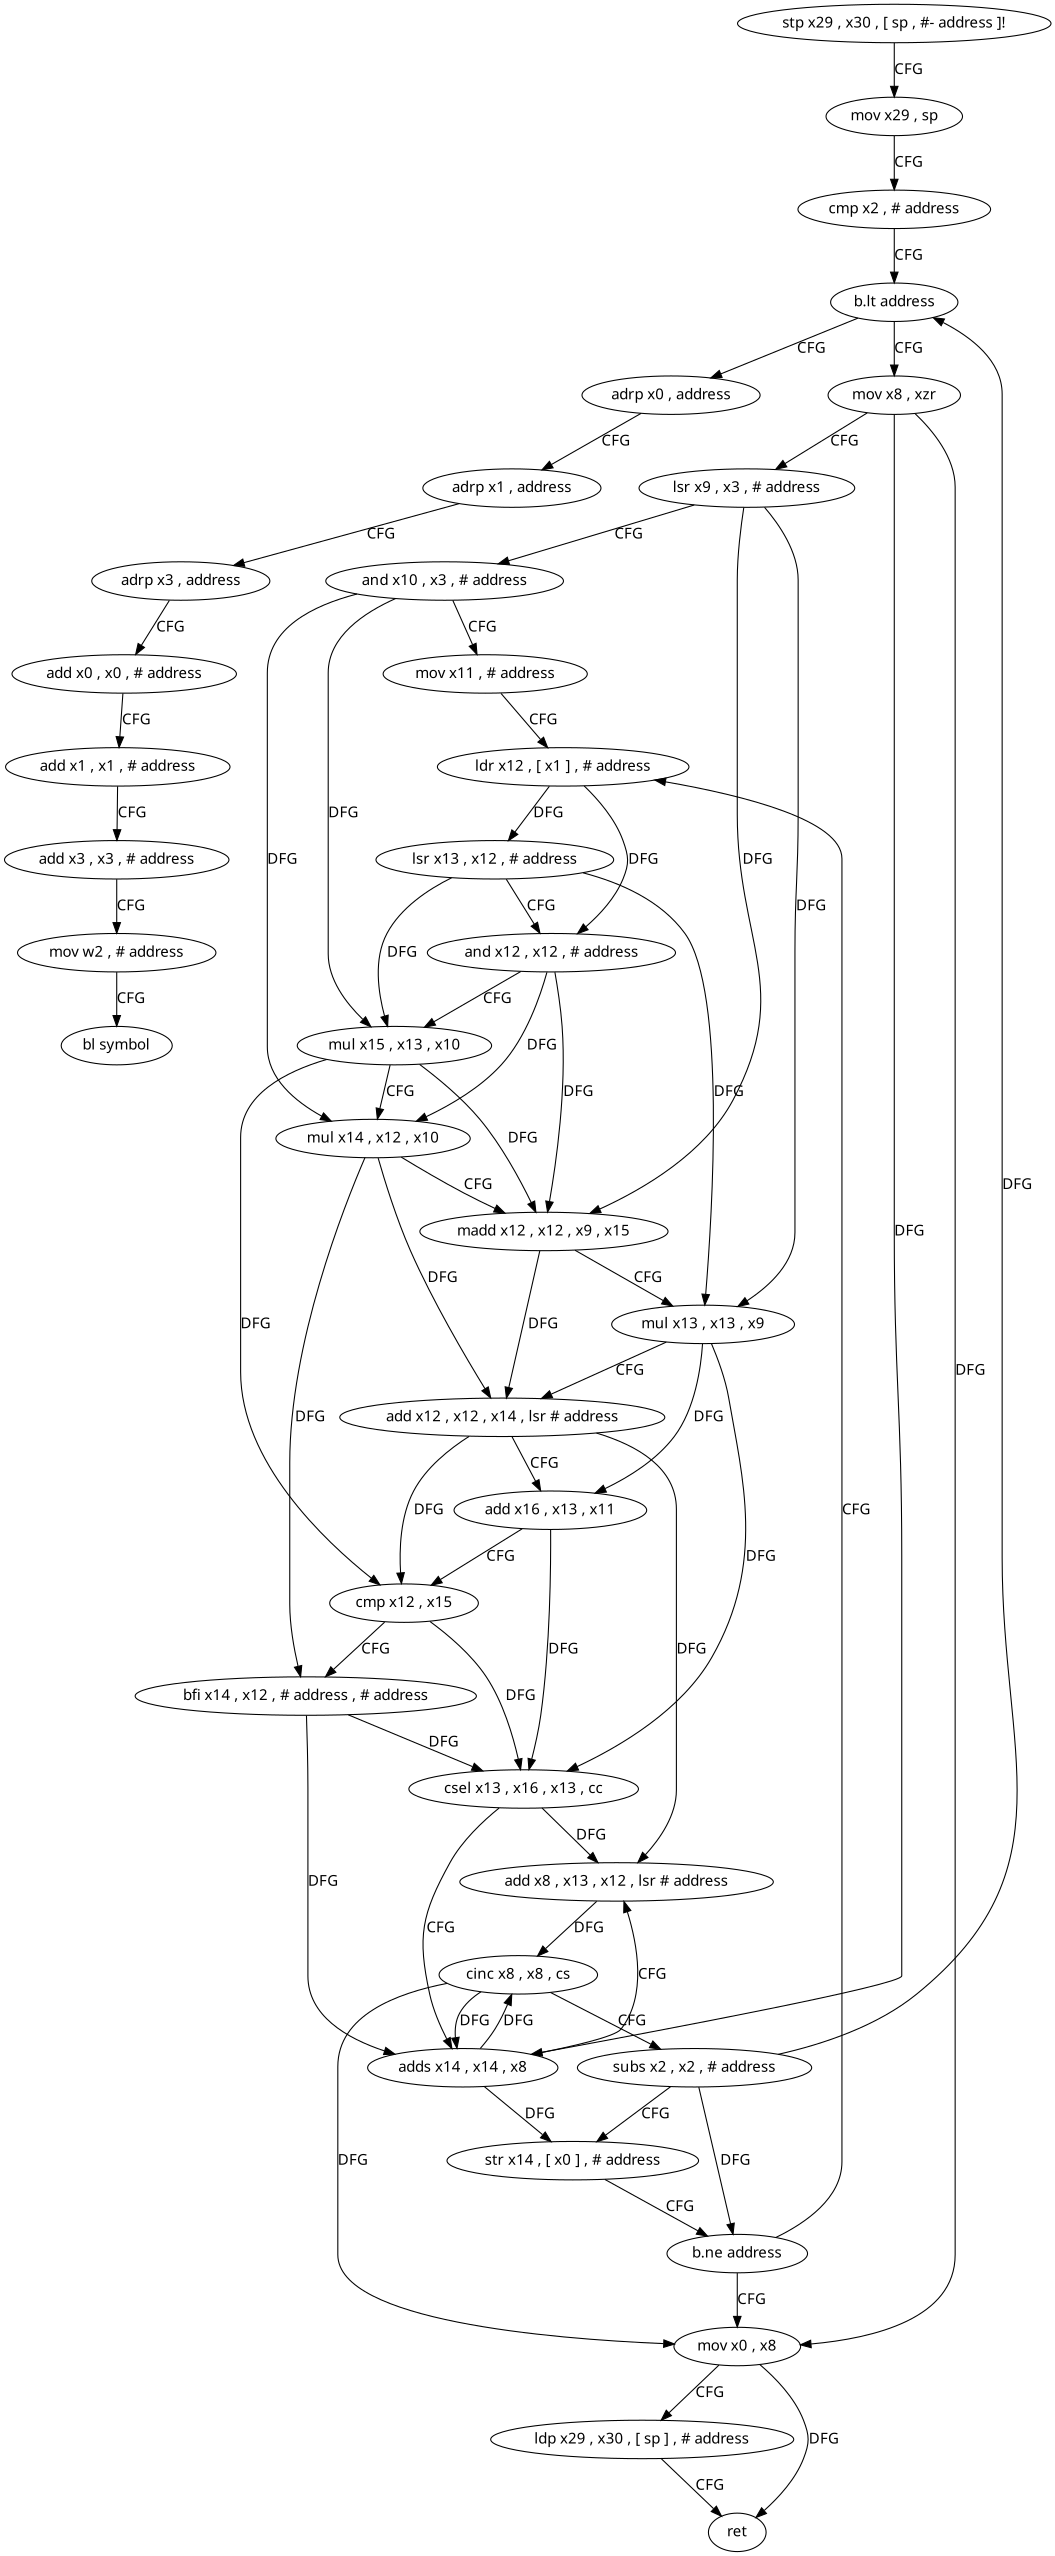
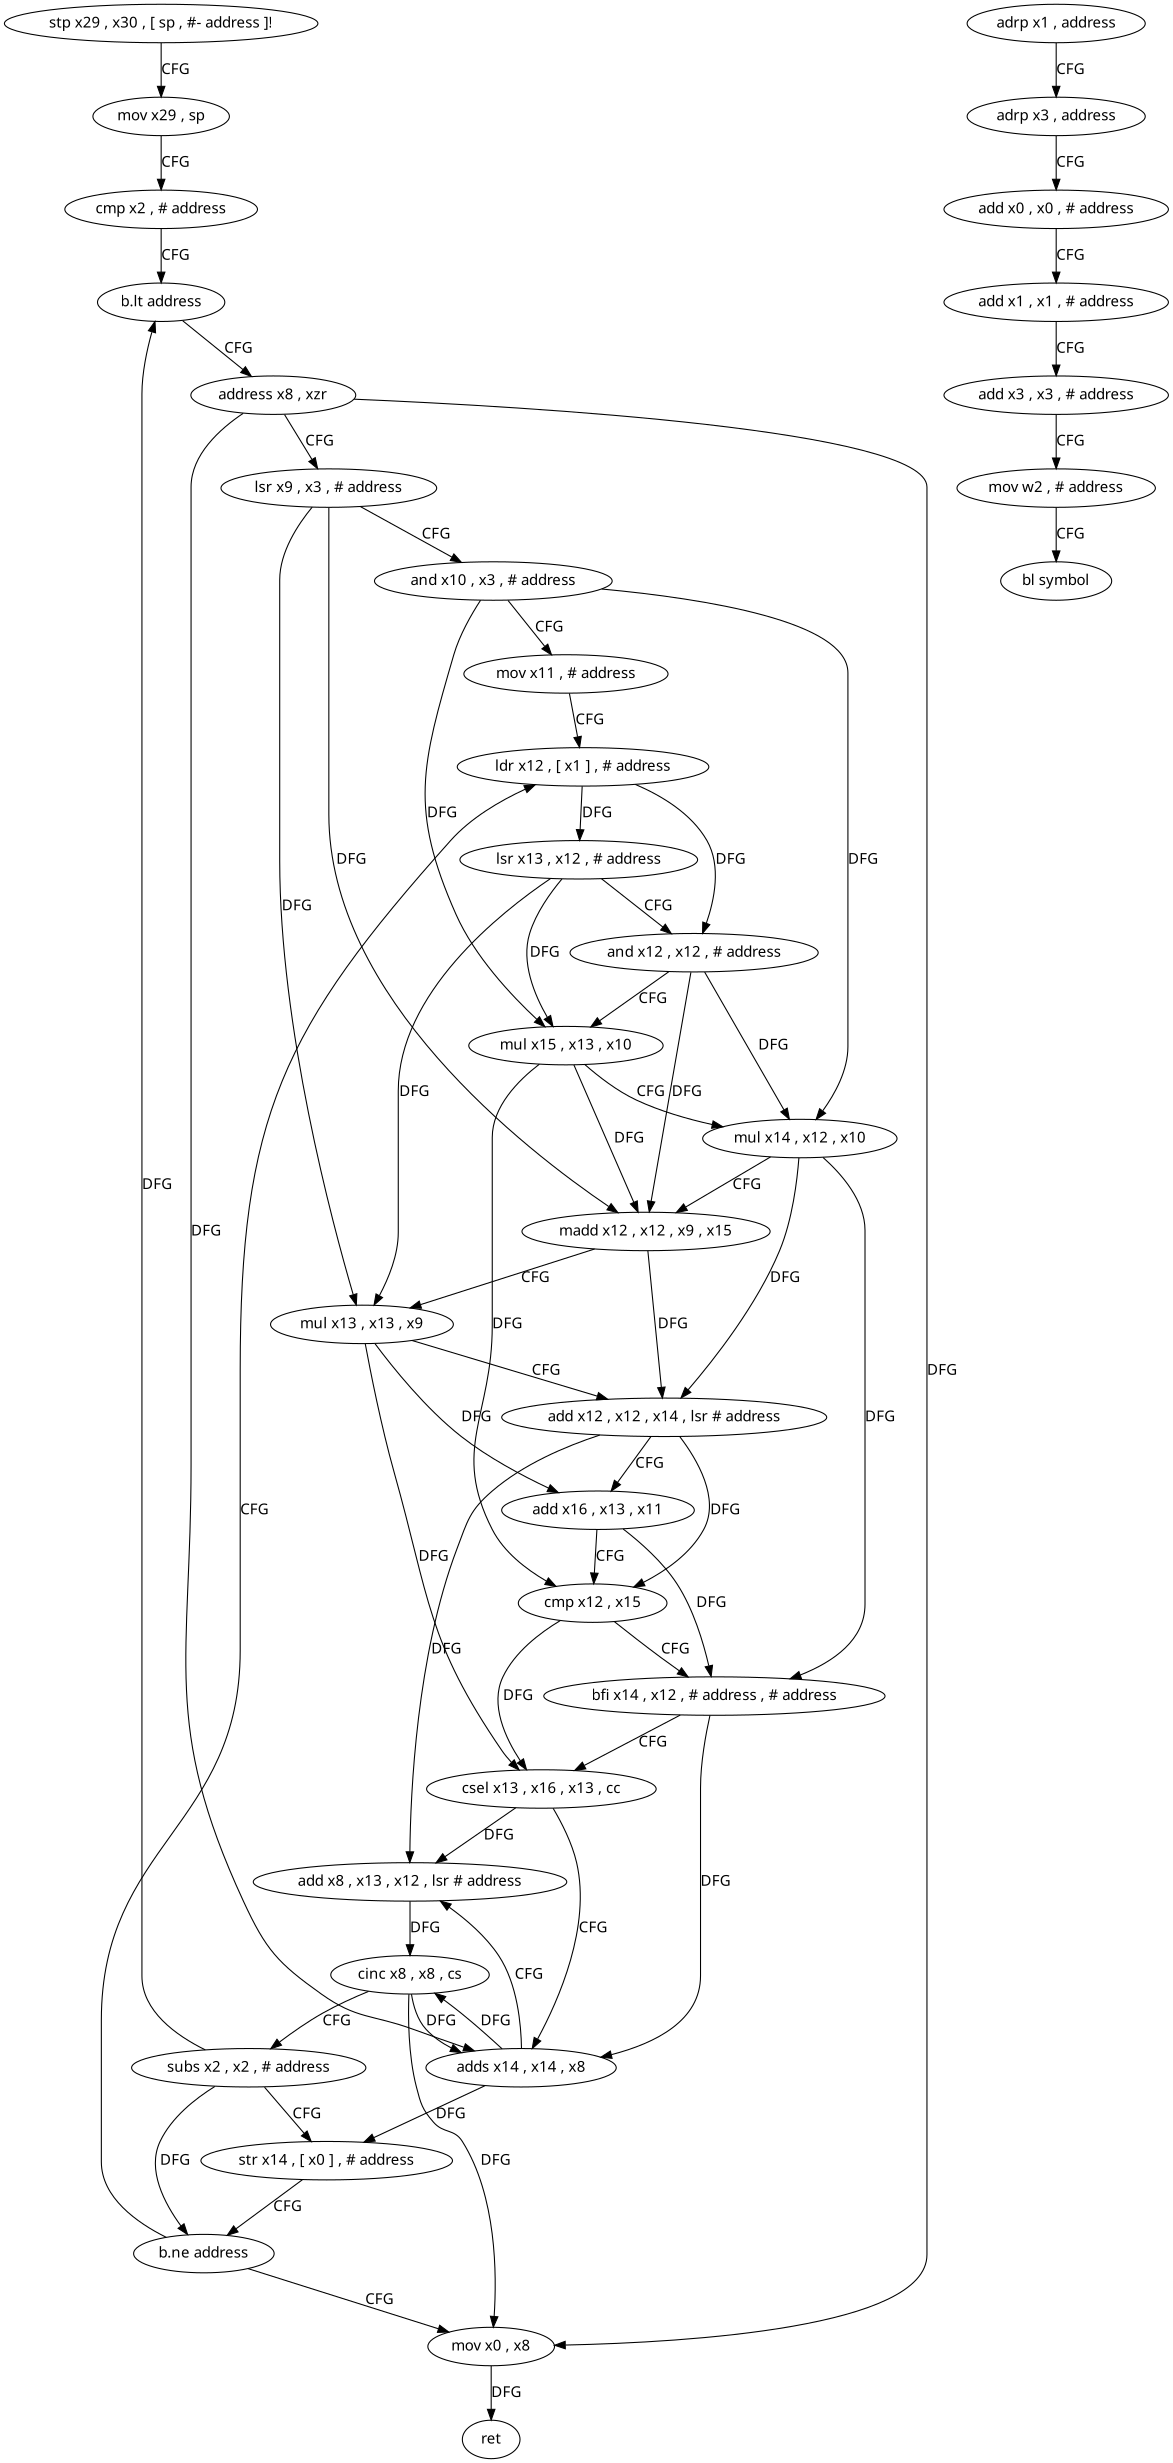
(671, 395) -> none
(894, 395) -> (273, 395)
(548, 1645) -> (680, 1589)
(444, 1743) -> (654, 1743)
(642, 2439) -> none
